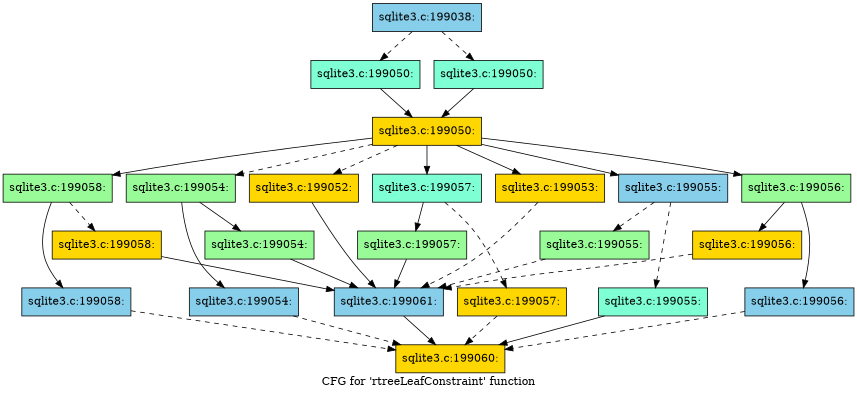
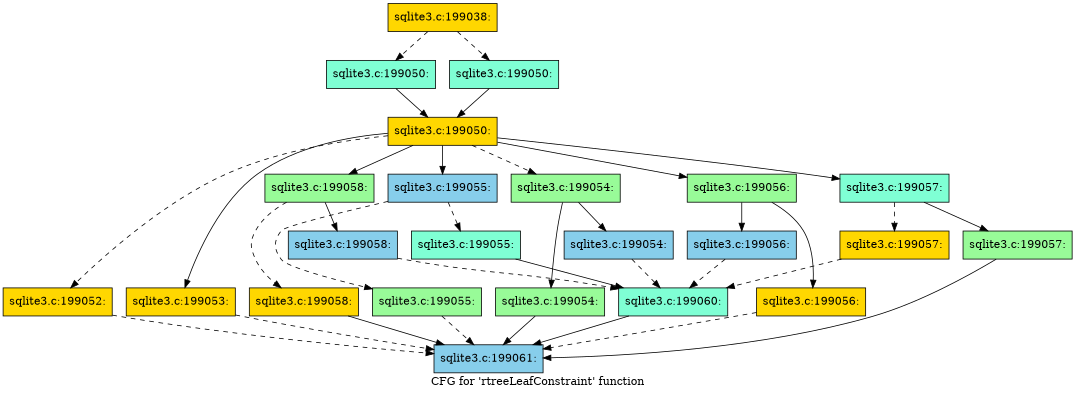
(427, 18) -> (443, 18)
(339, 244) -> (269, 337)
(417, 328) -> (585, 329)
(450, 359) -> (673, 302)
